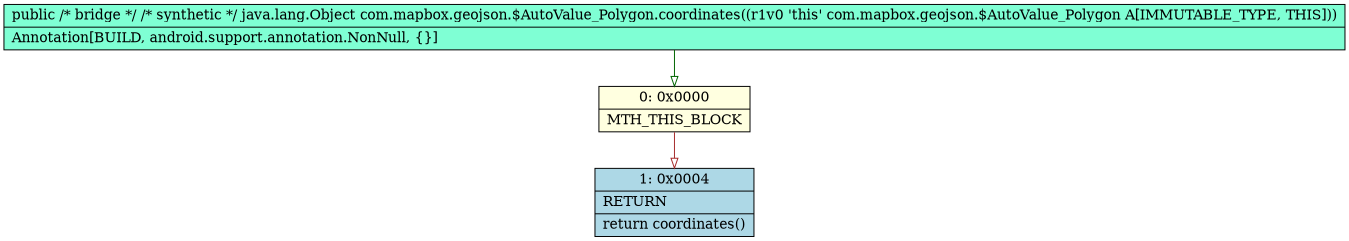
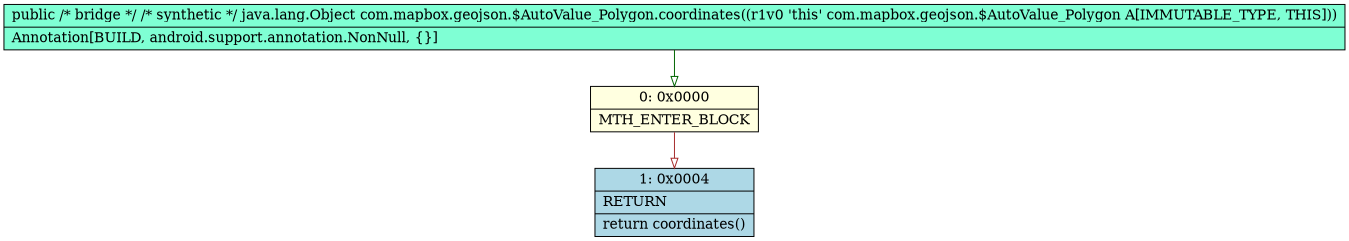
(674, 120) -> (674, 120)
